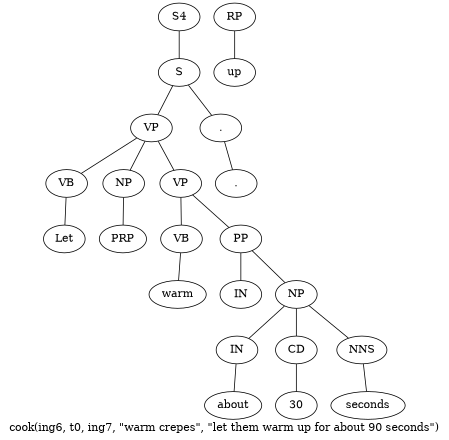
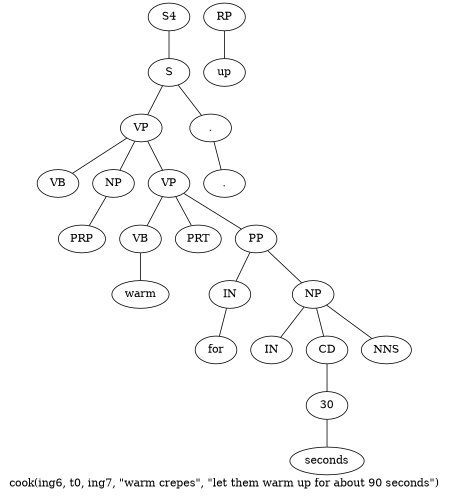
(64, 239) -> none
none -> (198, 239)
none -> (216, 350)
(365, 378) -> (327, 433)
(233, 405) -> none
